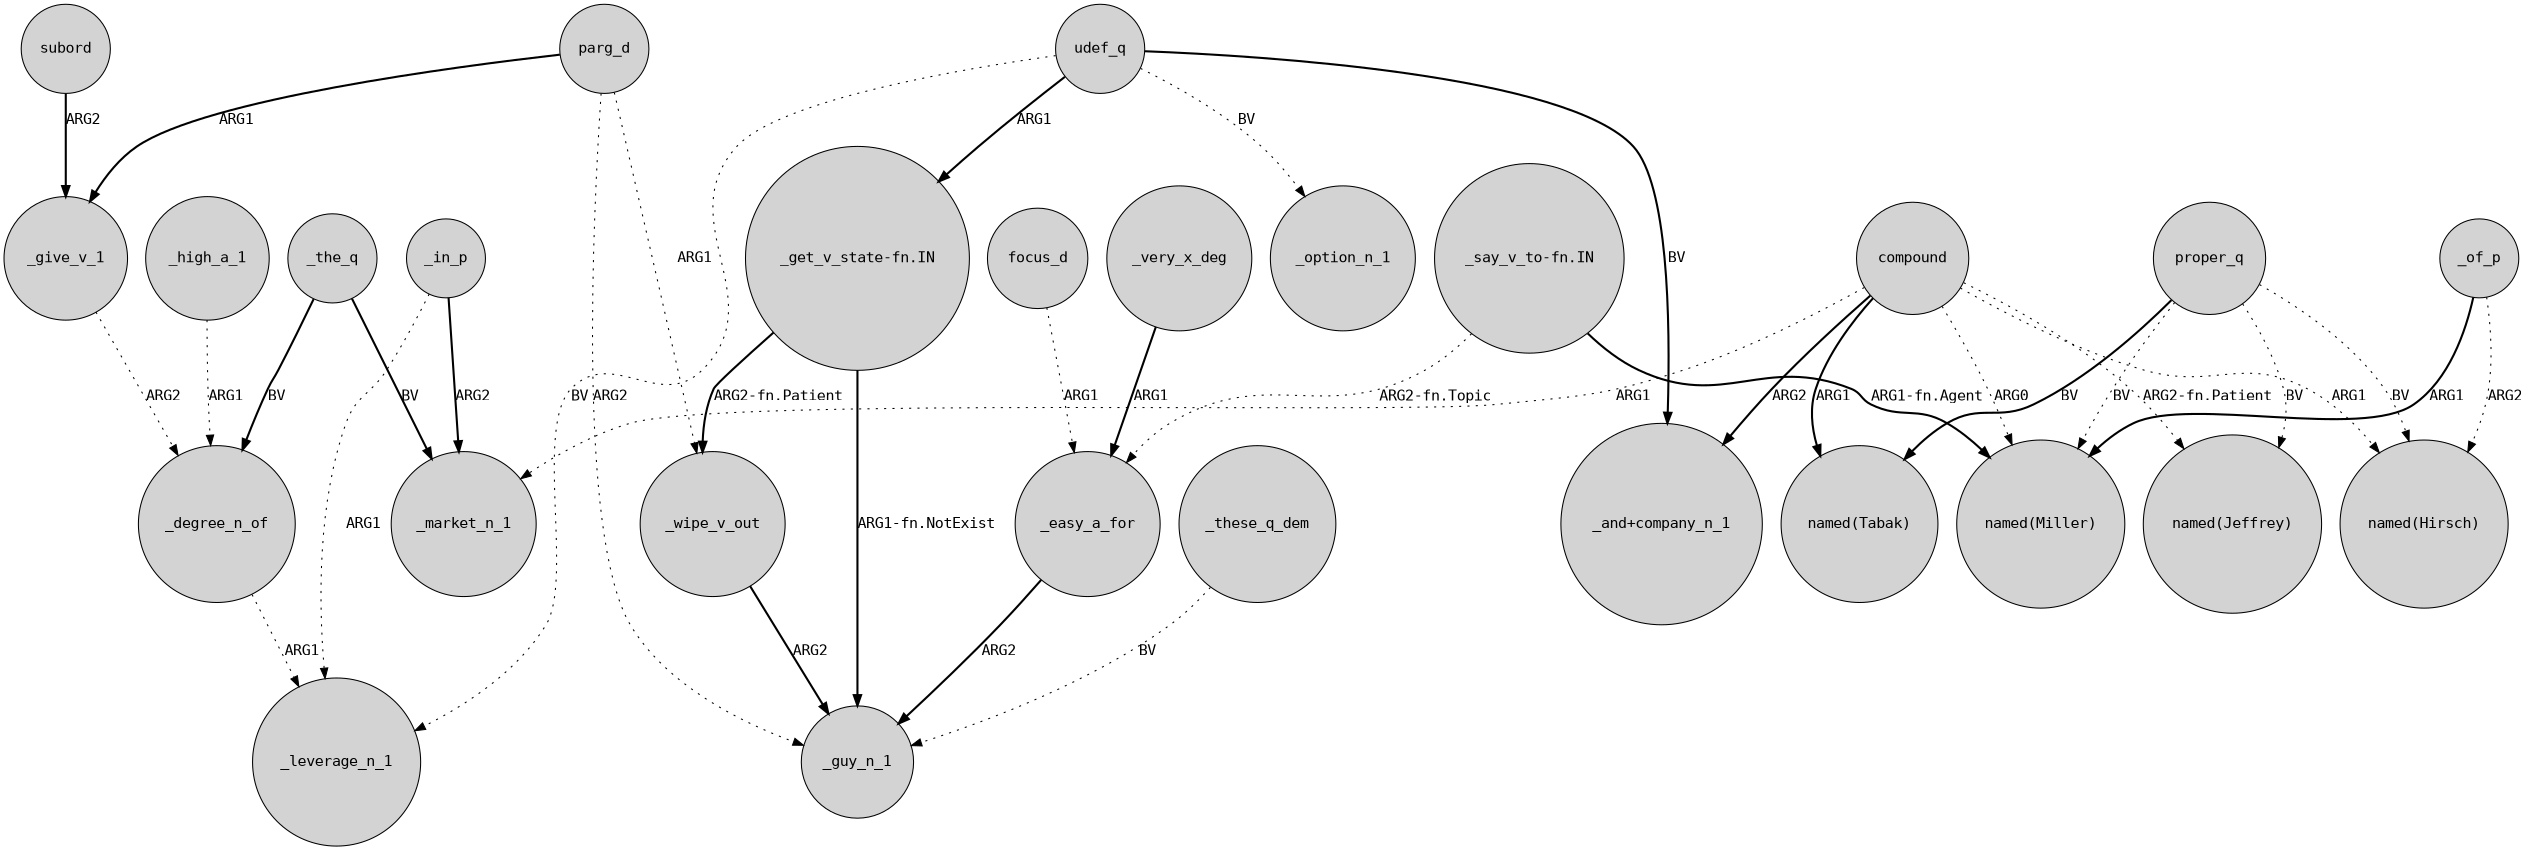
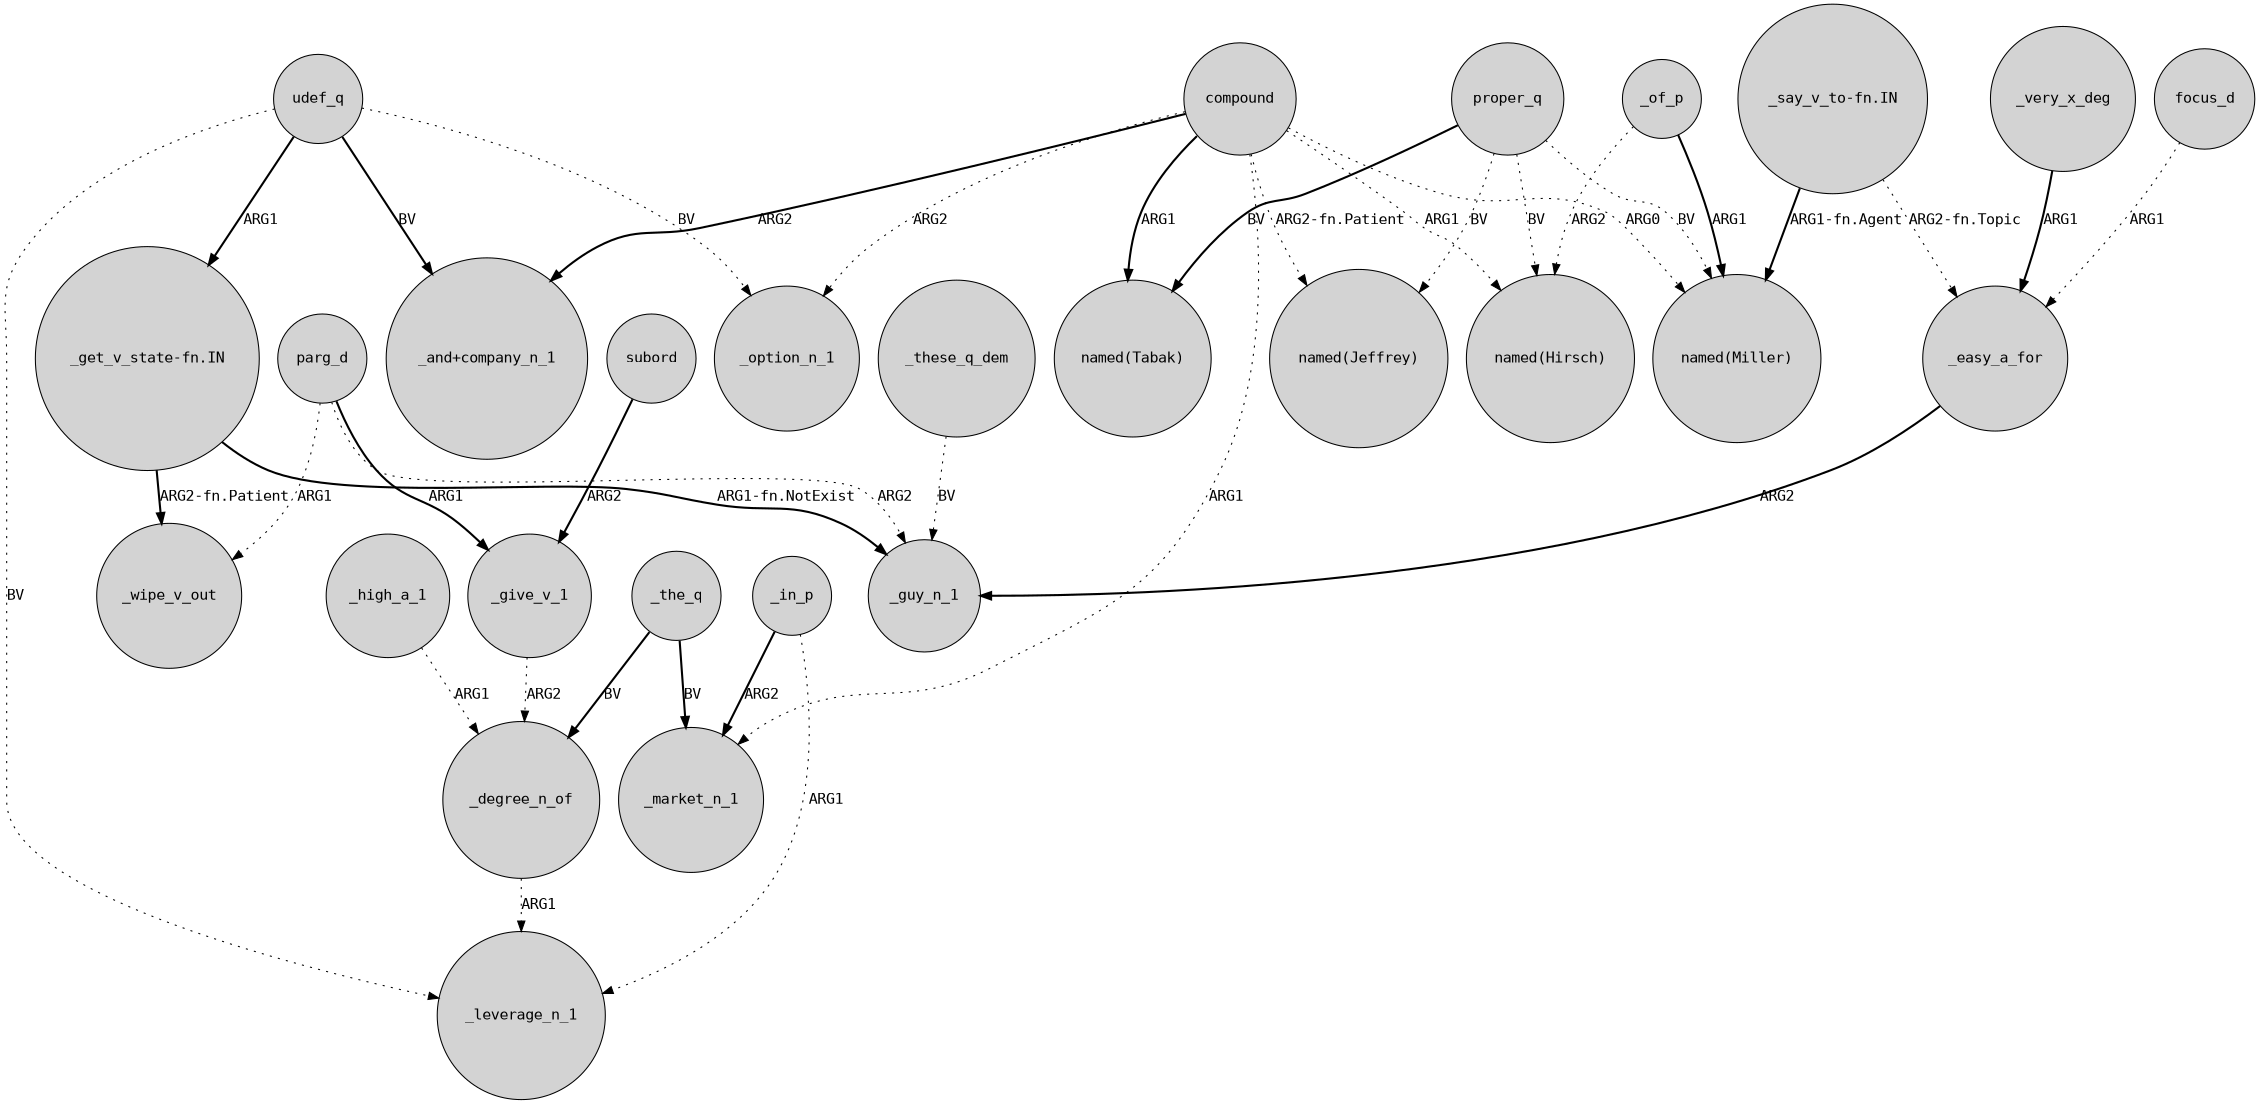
none -> (994, 175)
(786, 645) -> none
